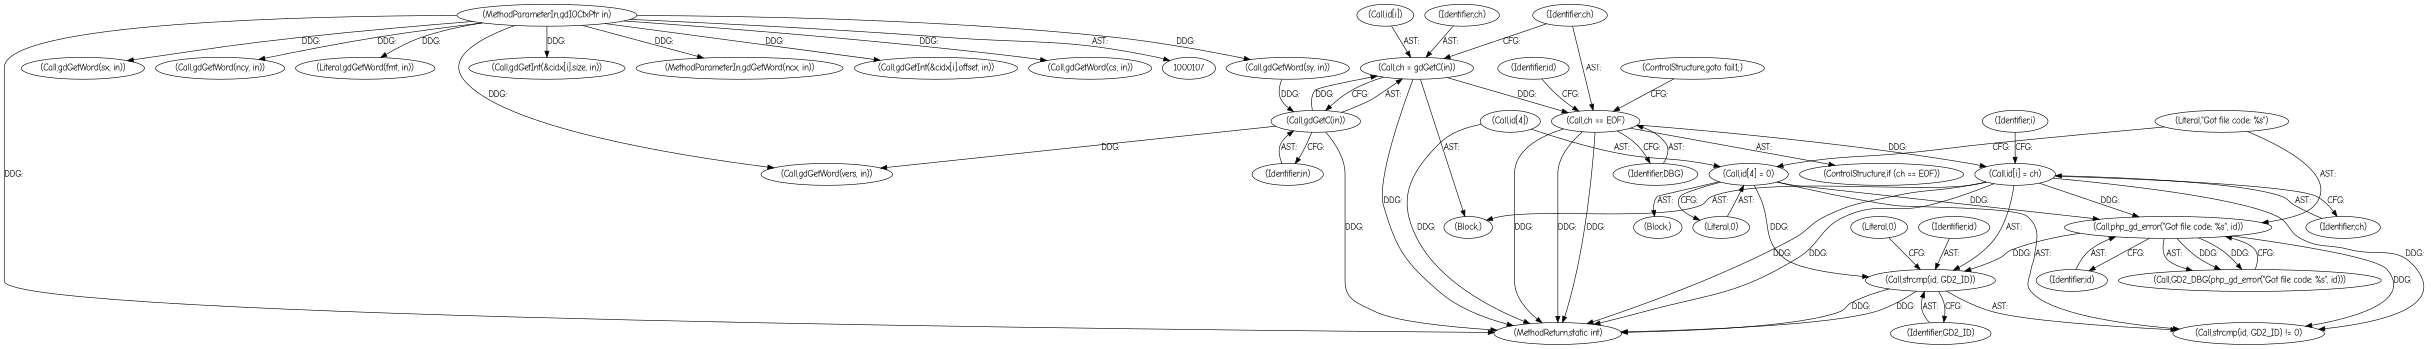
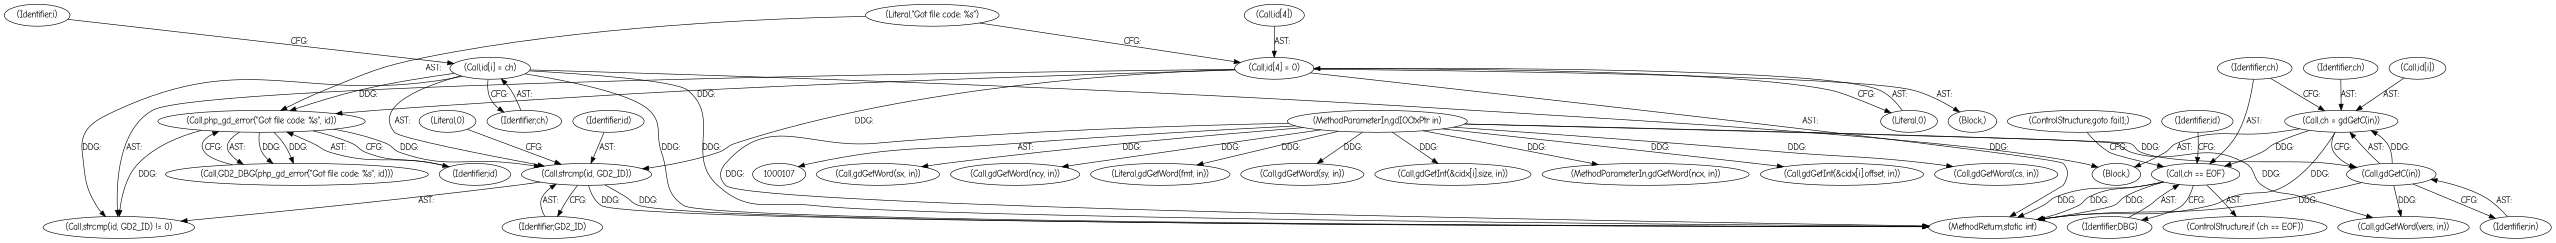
(1280, 95) -> (2132, 144)
(1809, 142) -> none
(1414, 231) -> (1727, 120)
